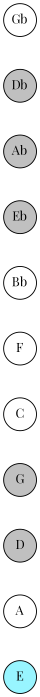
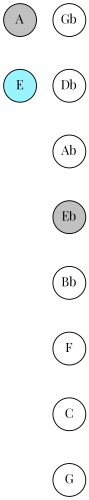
(20, 86) -> (69, 86)
(20, 151) -> (69, 151)
(20, 480) -> (69, 480)
(20, 546) -> none
(20, 611) -> (20, 20)
